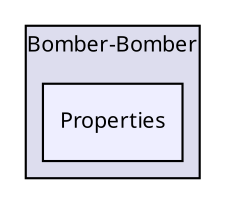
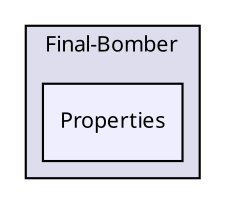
(113, 46) -> (113, 46)
